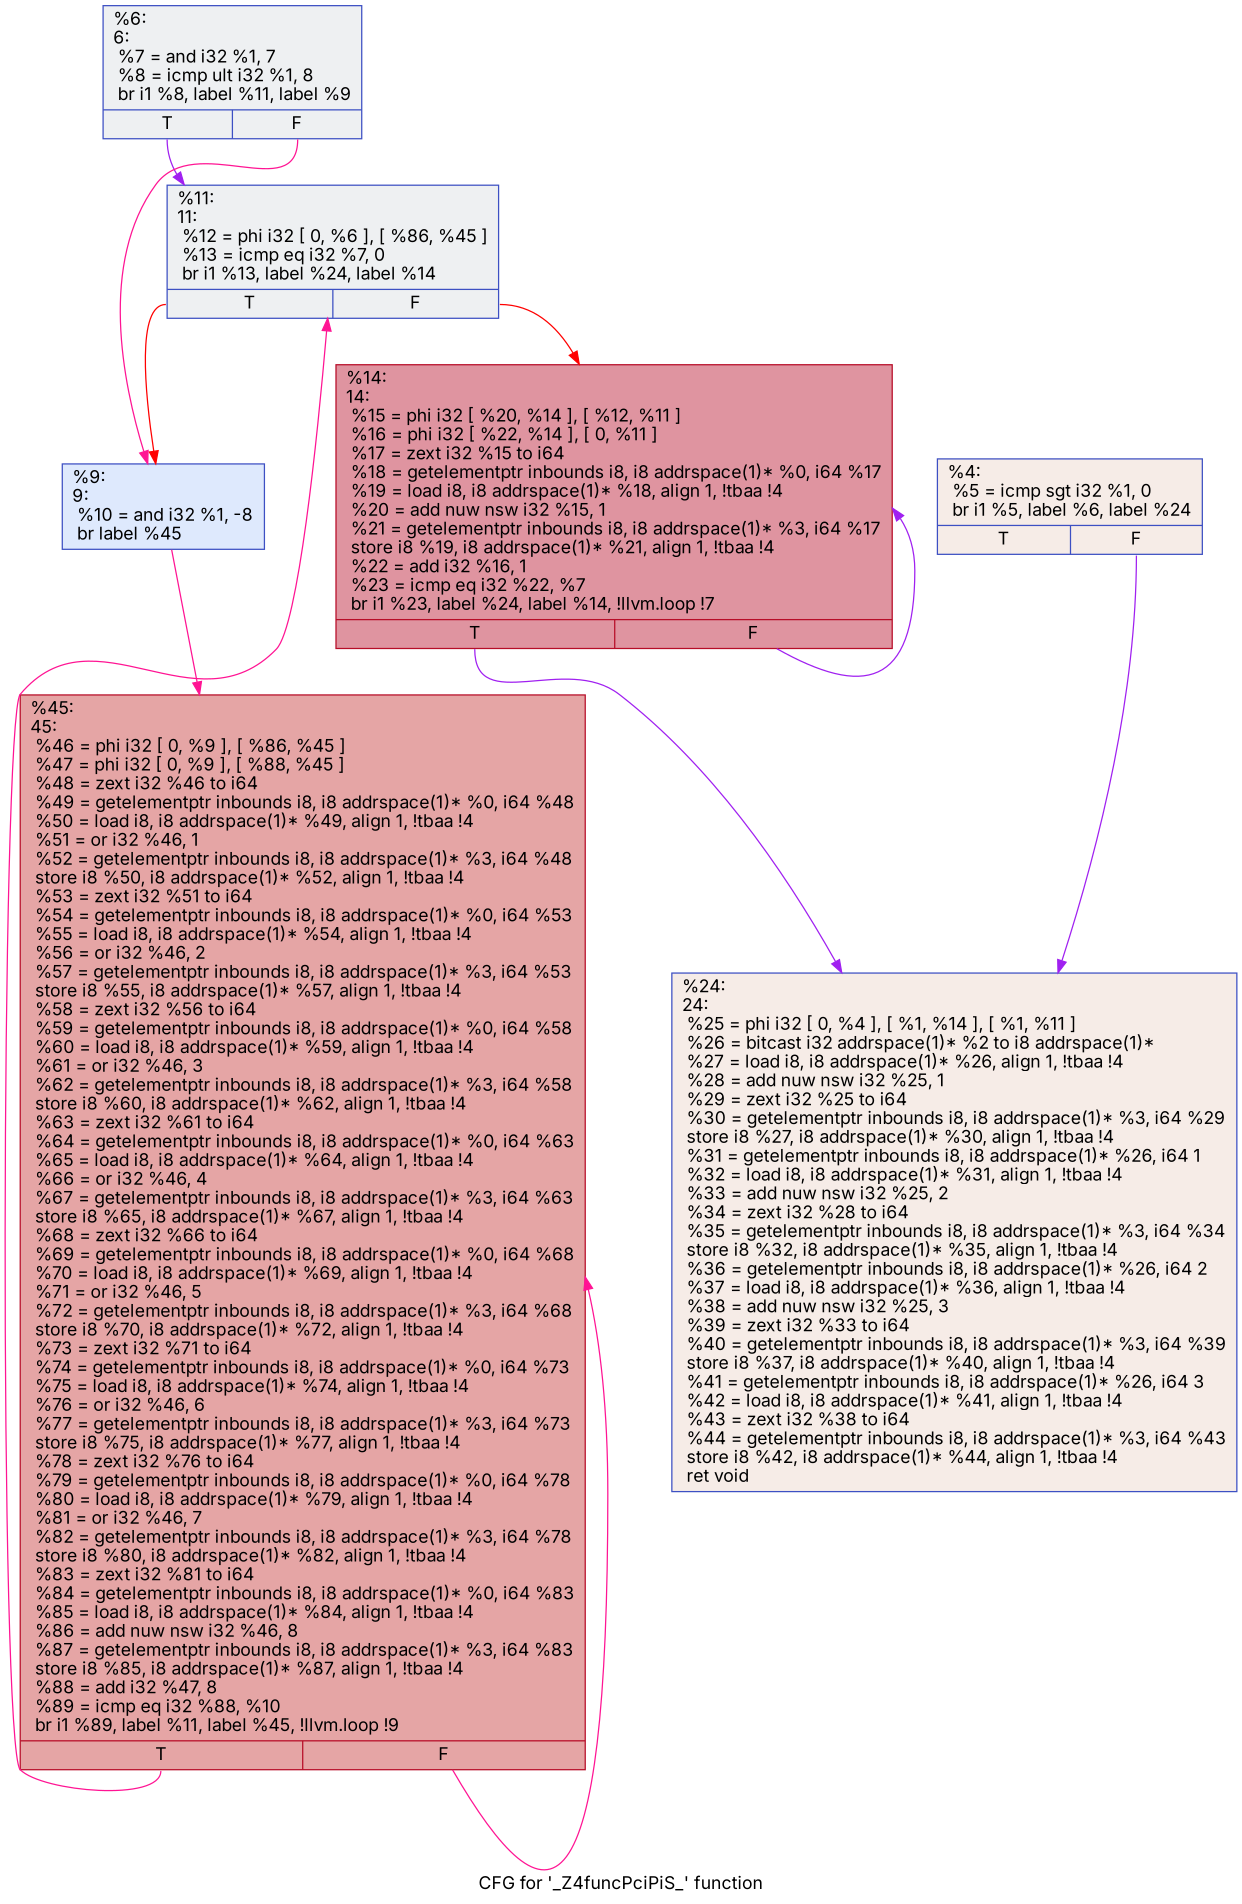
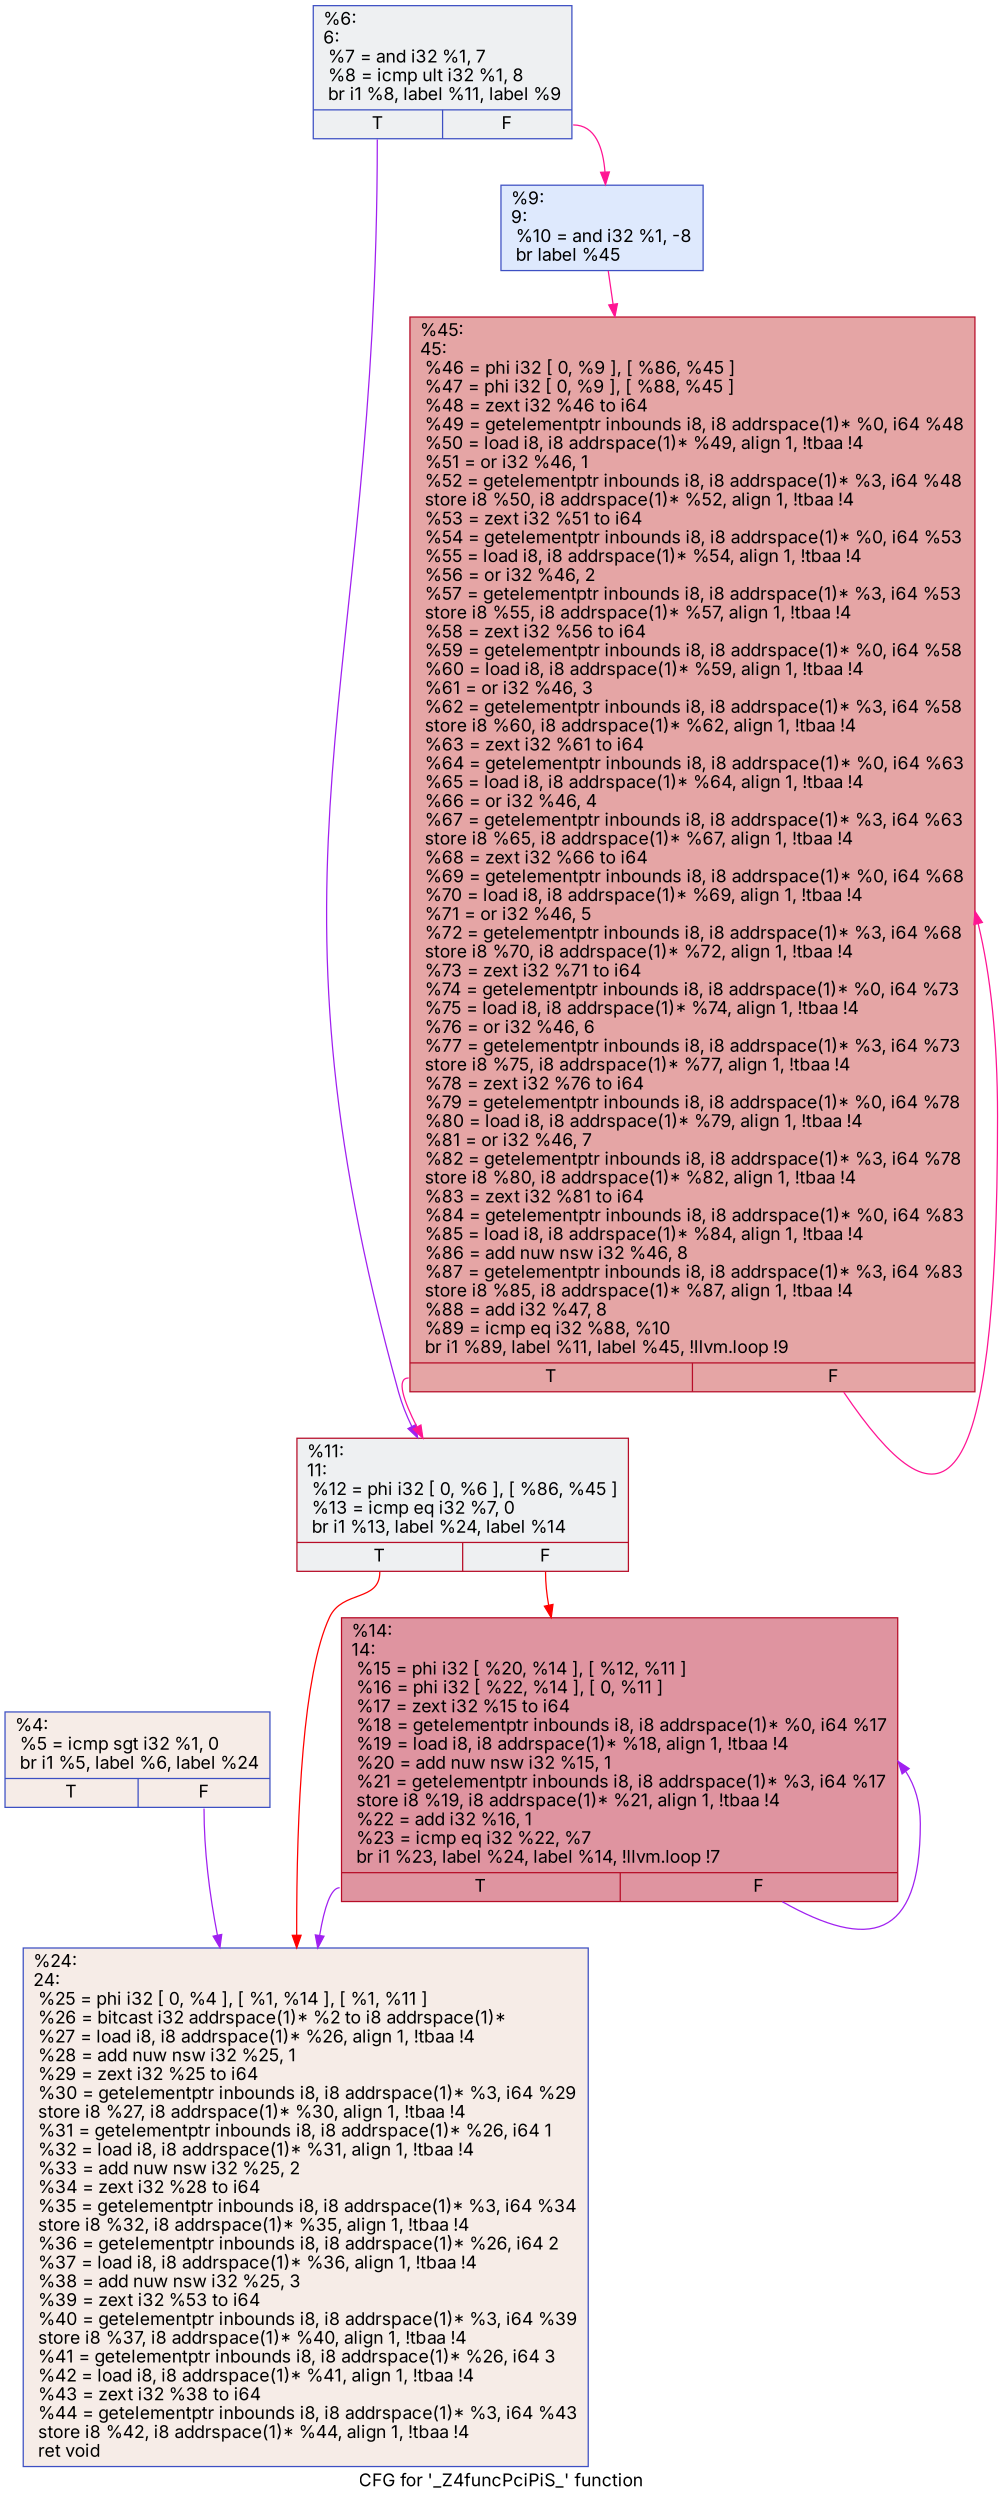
(333, 252) -> (463, 1505)
(146, 374) -> (304, 1739)
(796, 1326) -> (147, 2301)
